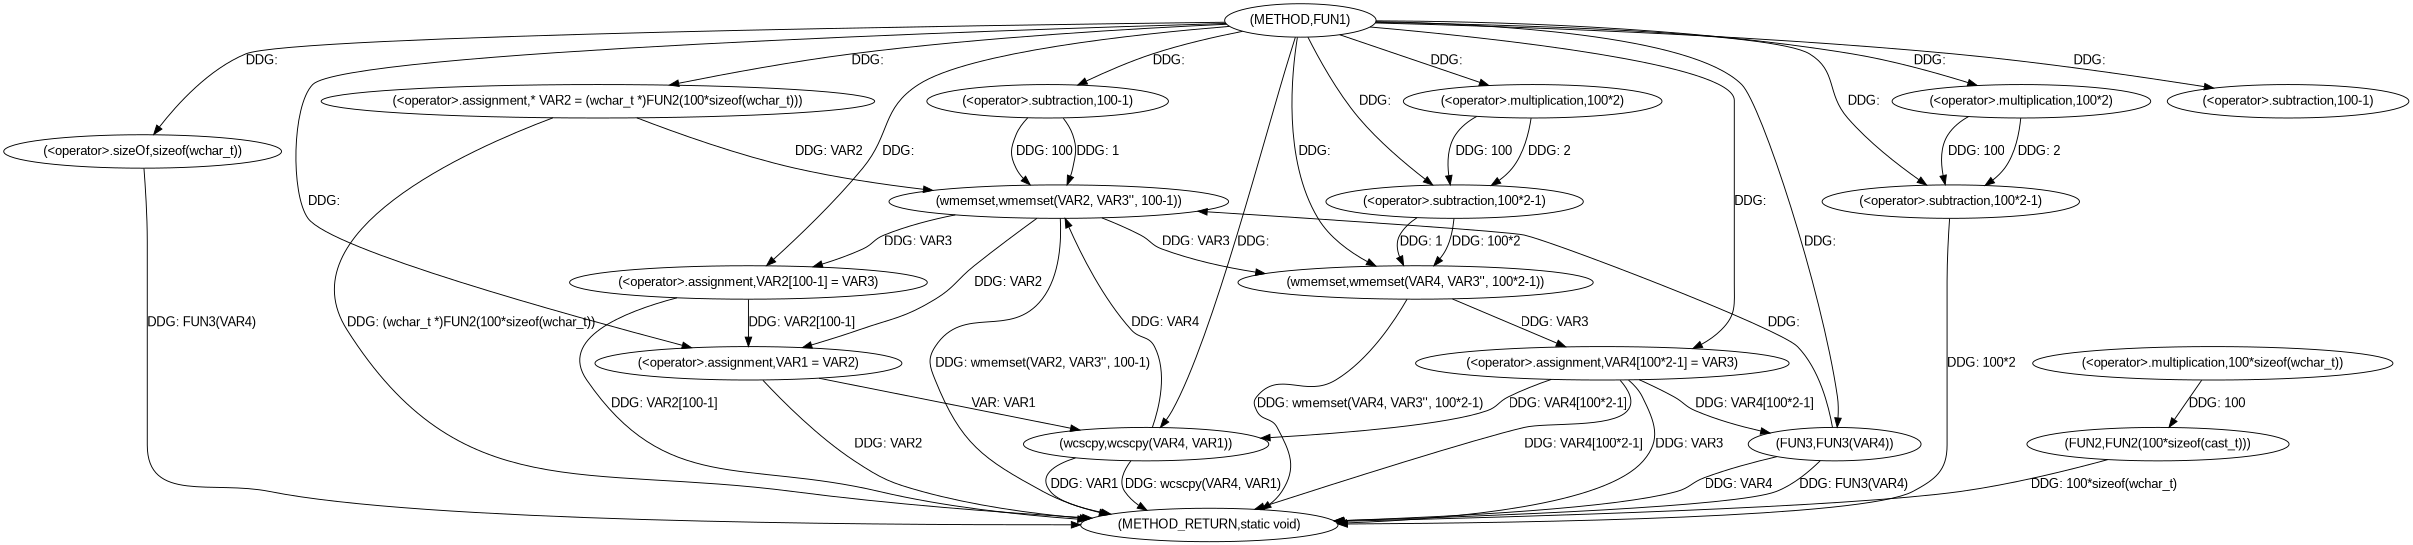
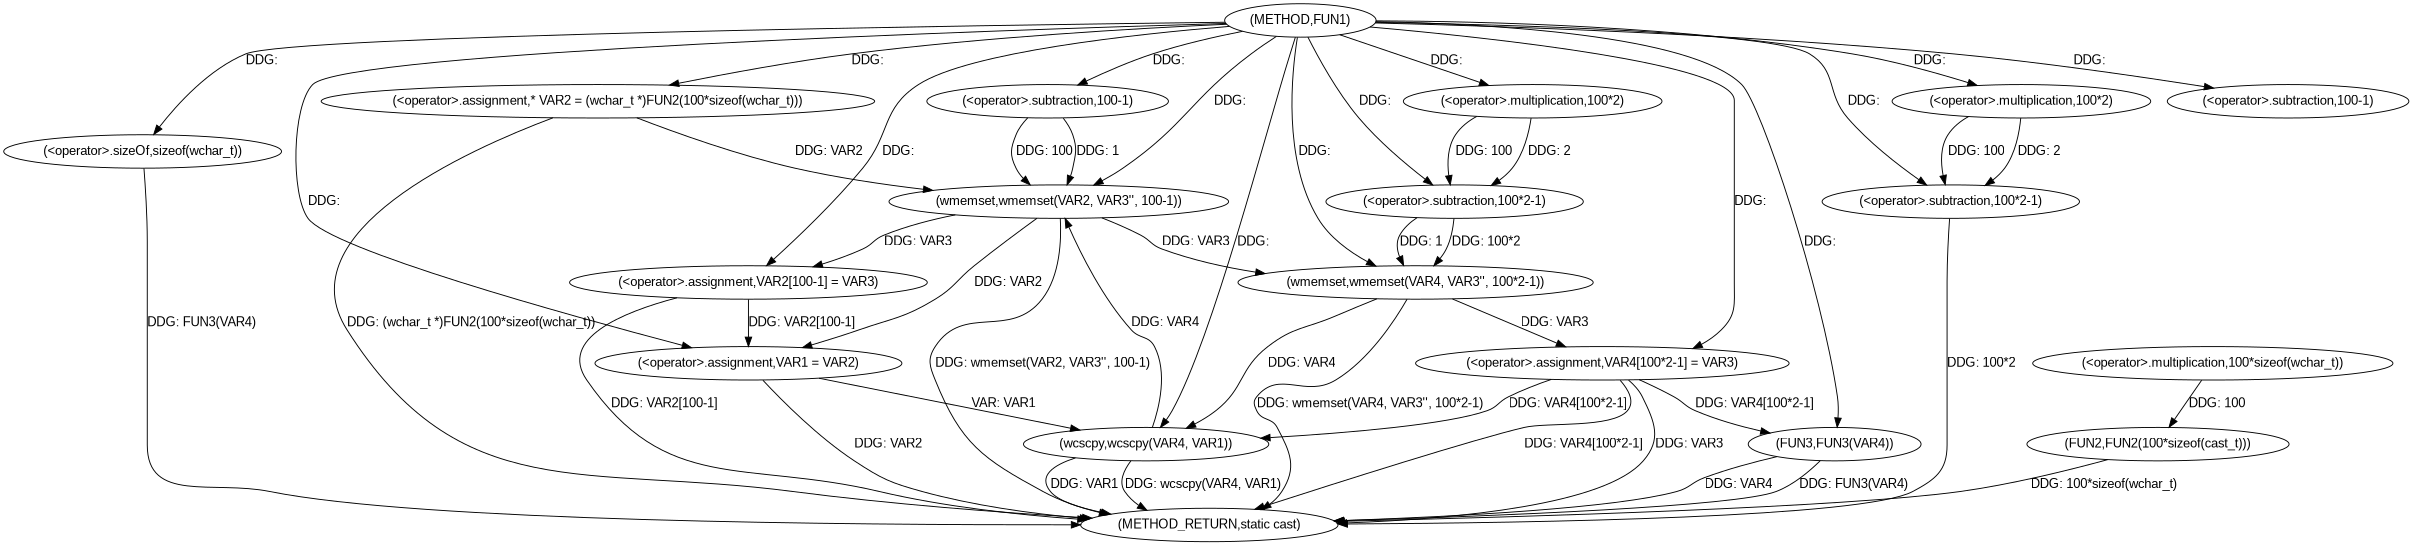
(1556, 245) -> (1190, 110)
none -> (1272, 343)
(1209, 525) -> (1209, 525)
